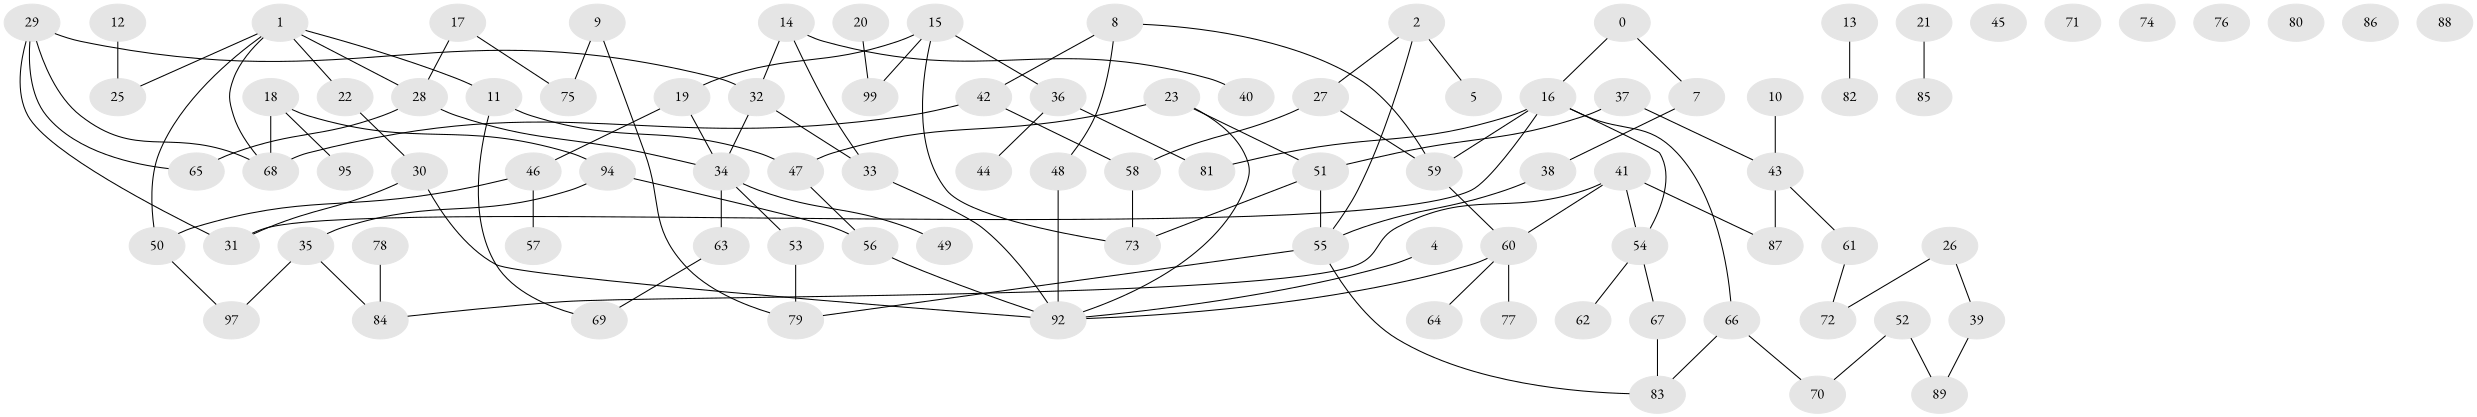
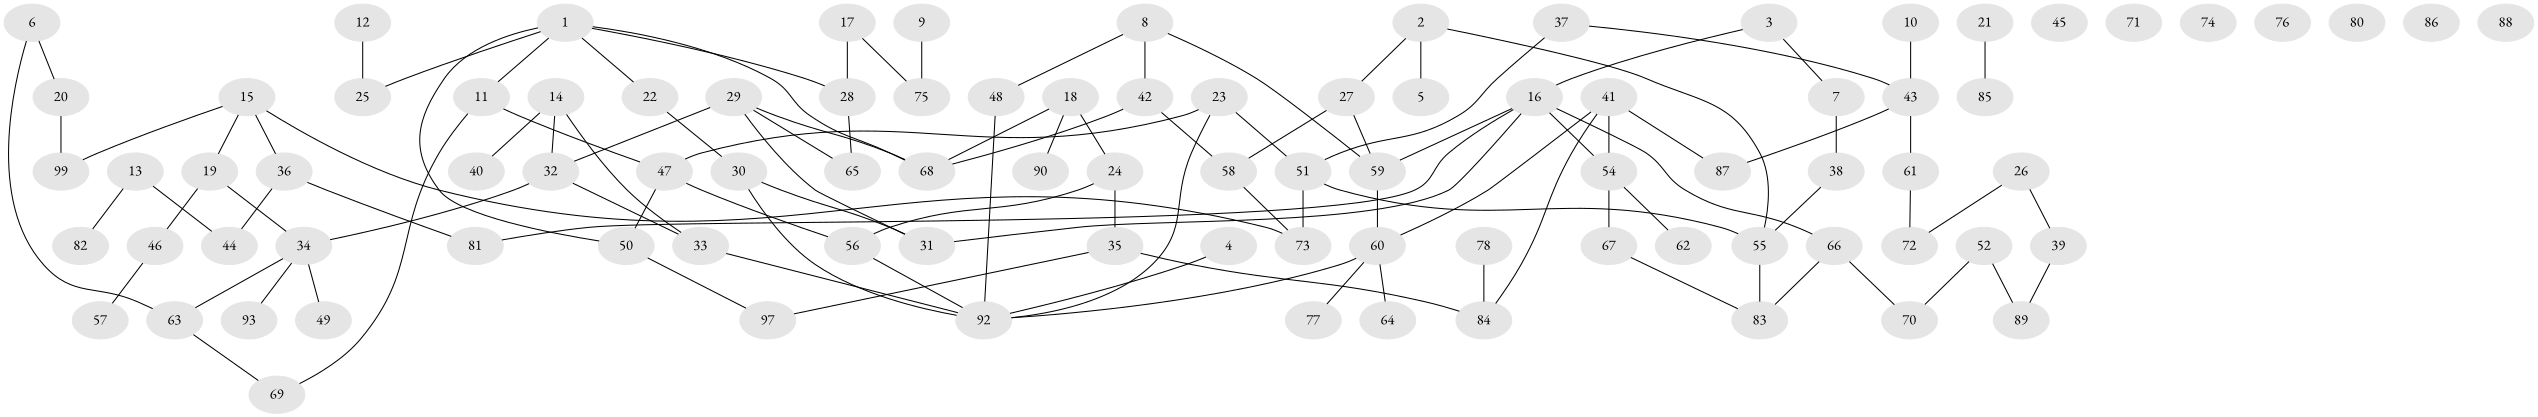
none -> (32, 23)
(1622, 23) -> (1769, 23)
(567, 140) -> none
(345, 172) -> (1041, 172)
(608, 172) -> (1115, 172)
(375, 201) -> (649, 201)
none -> (177, 204)
(796, 246) -> (249, 320)
(796, 320) -> none
